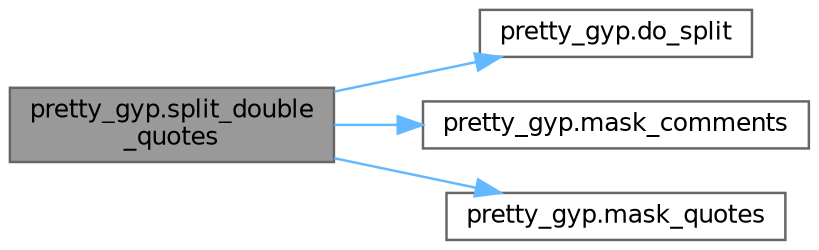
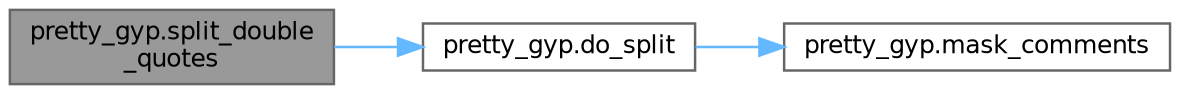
(366, 125) -> (727, 47)
(616, 216) -> none
